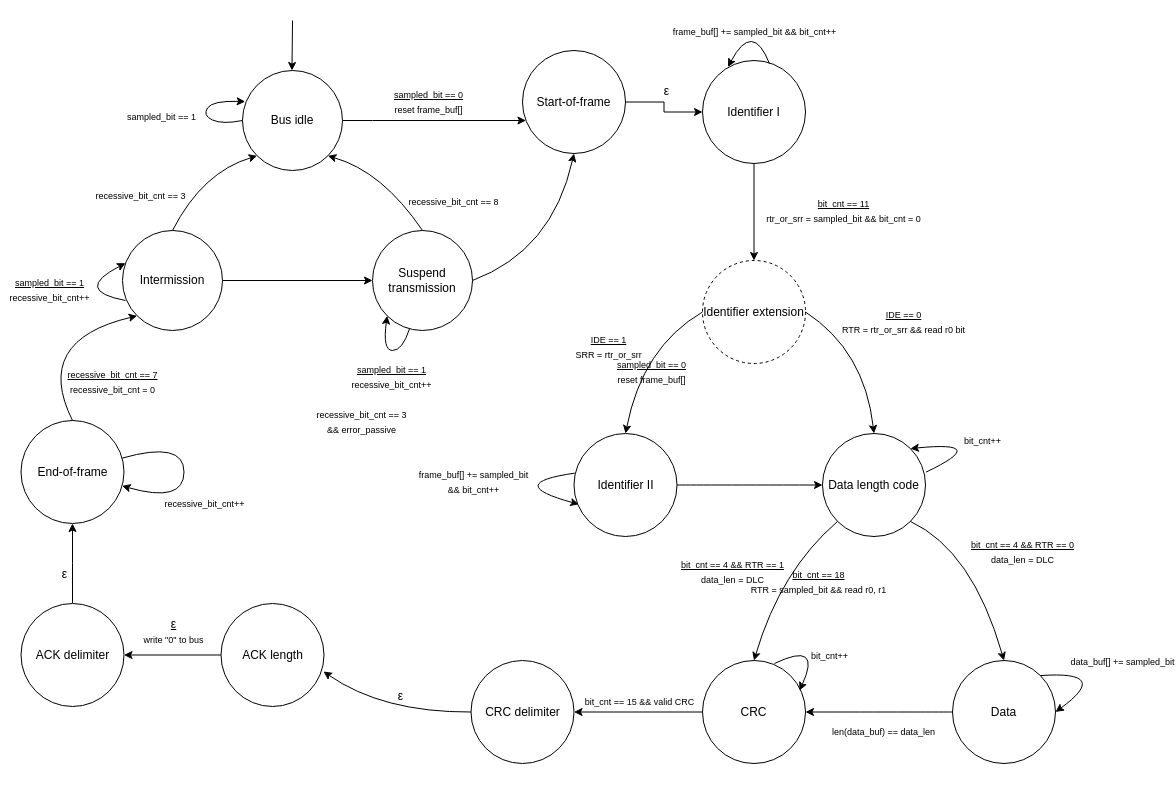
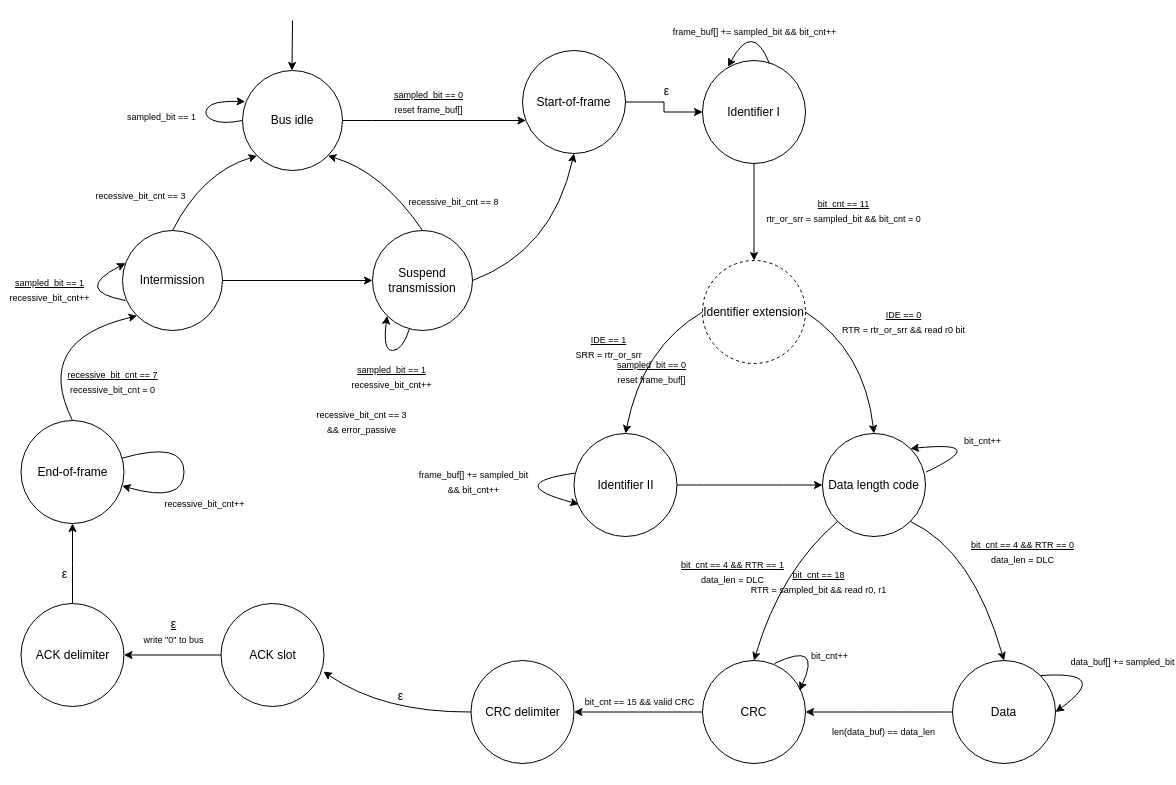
(273, 656) -> (273, 656)
